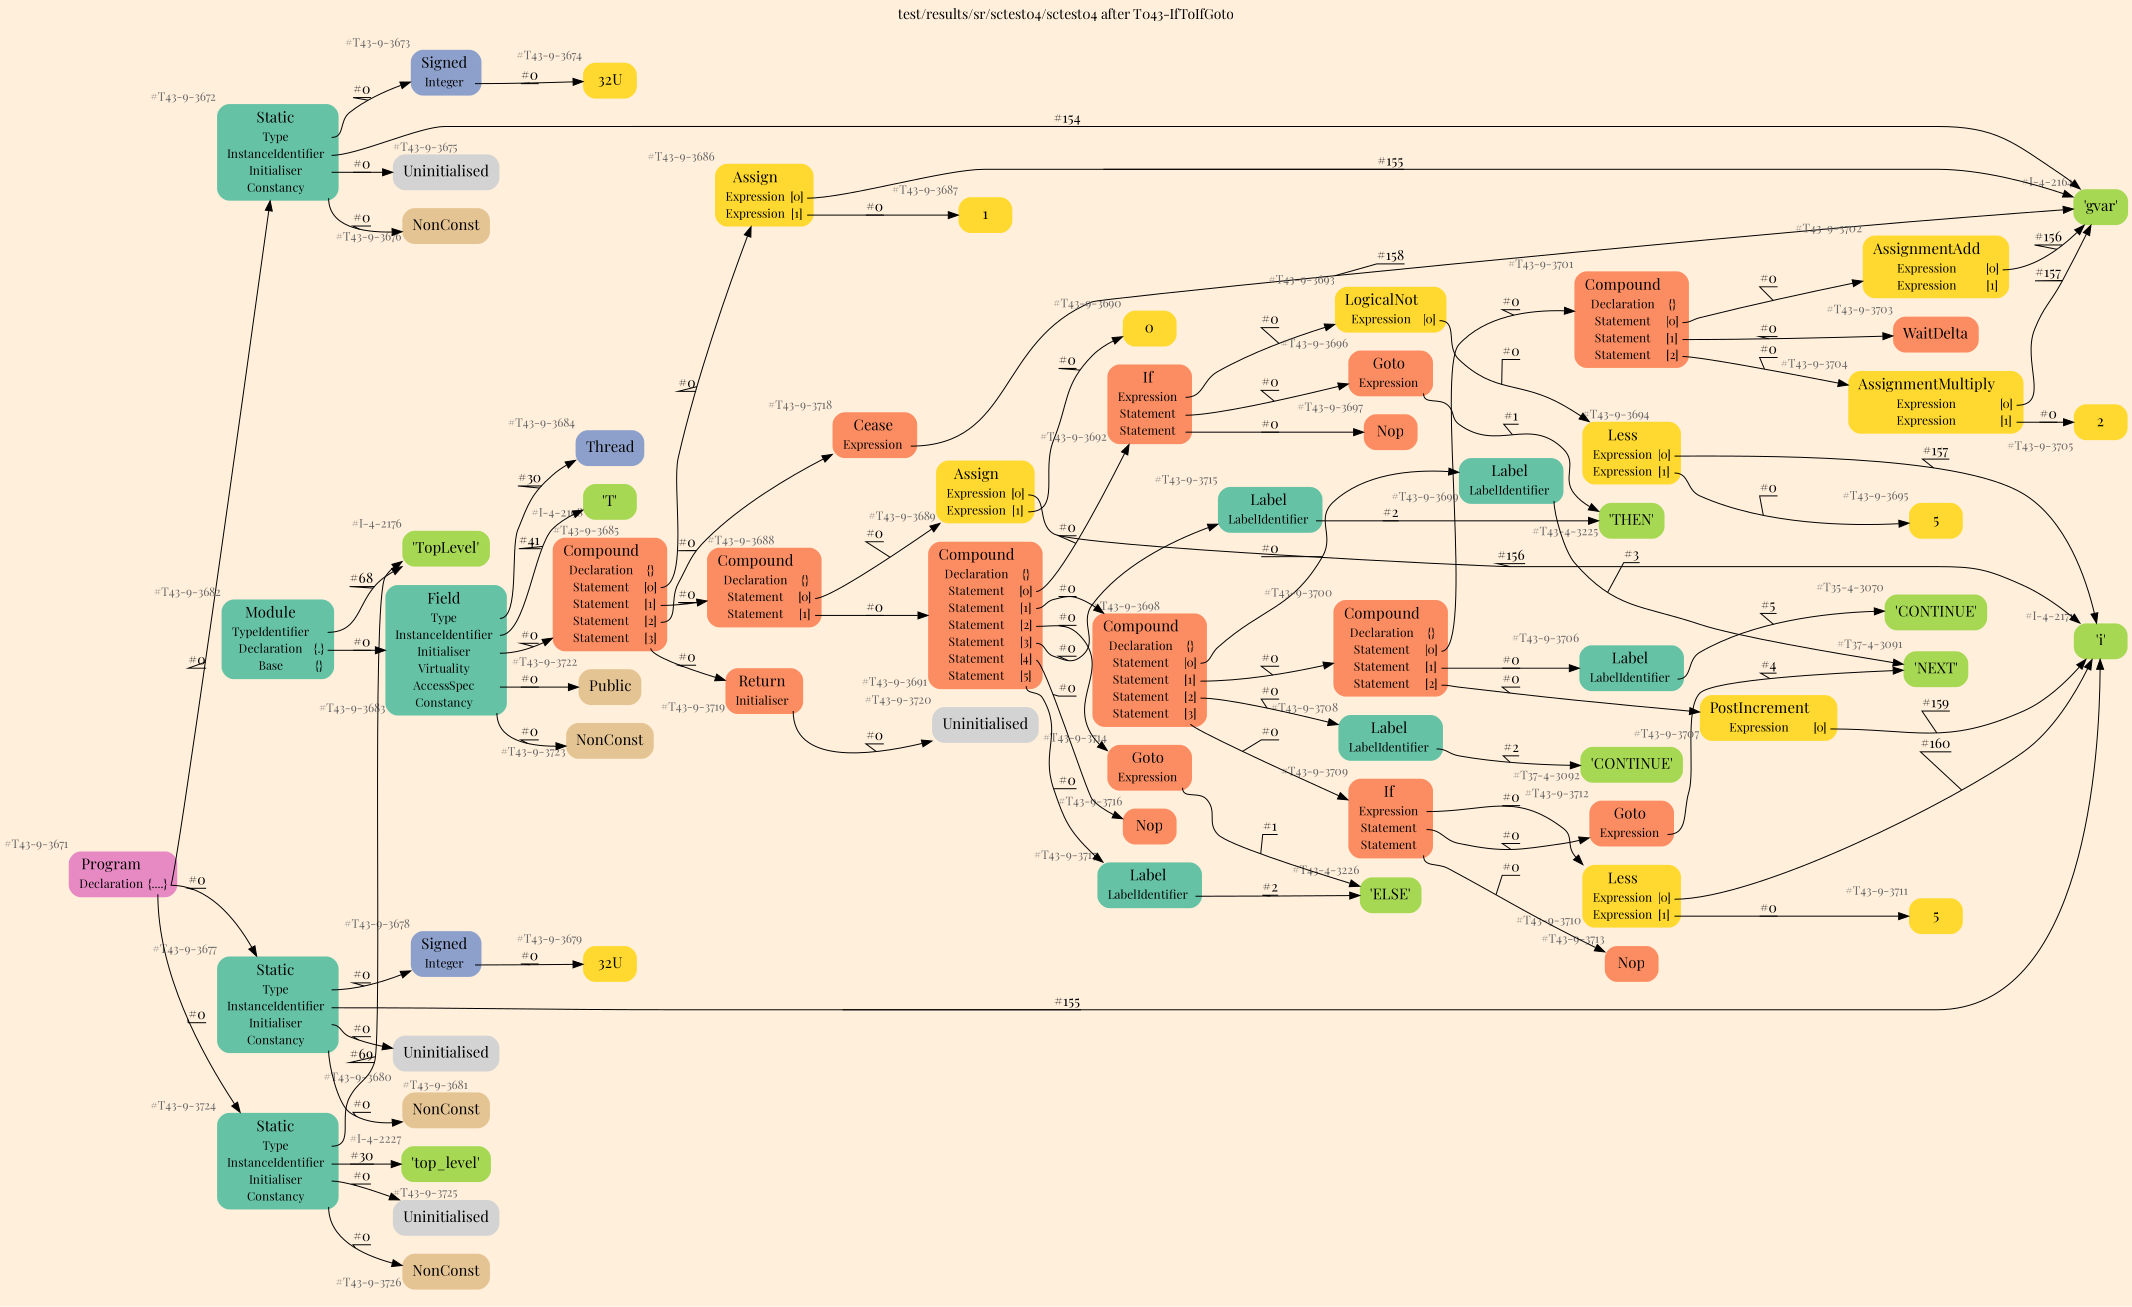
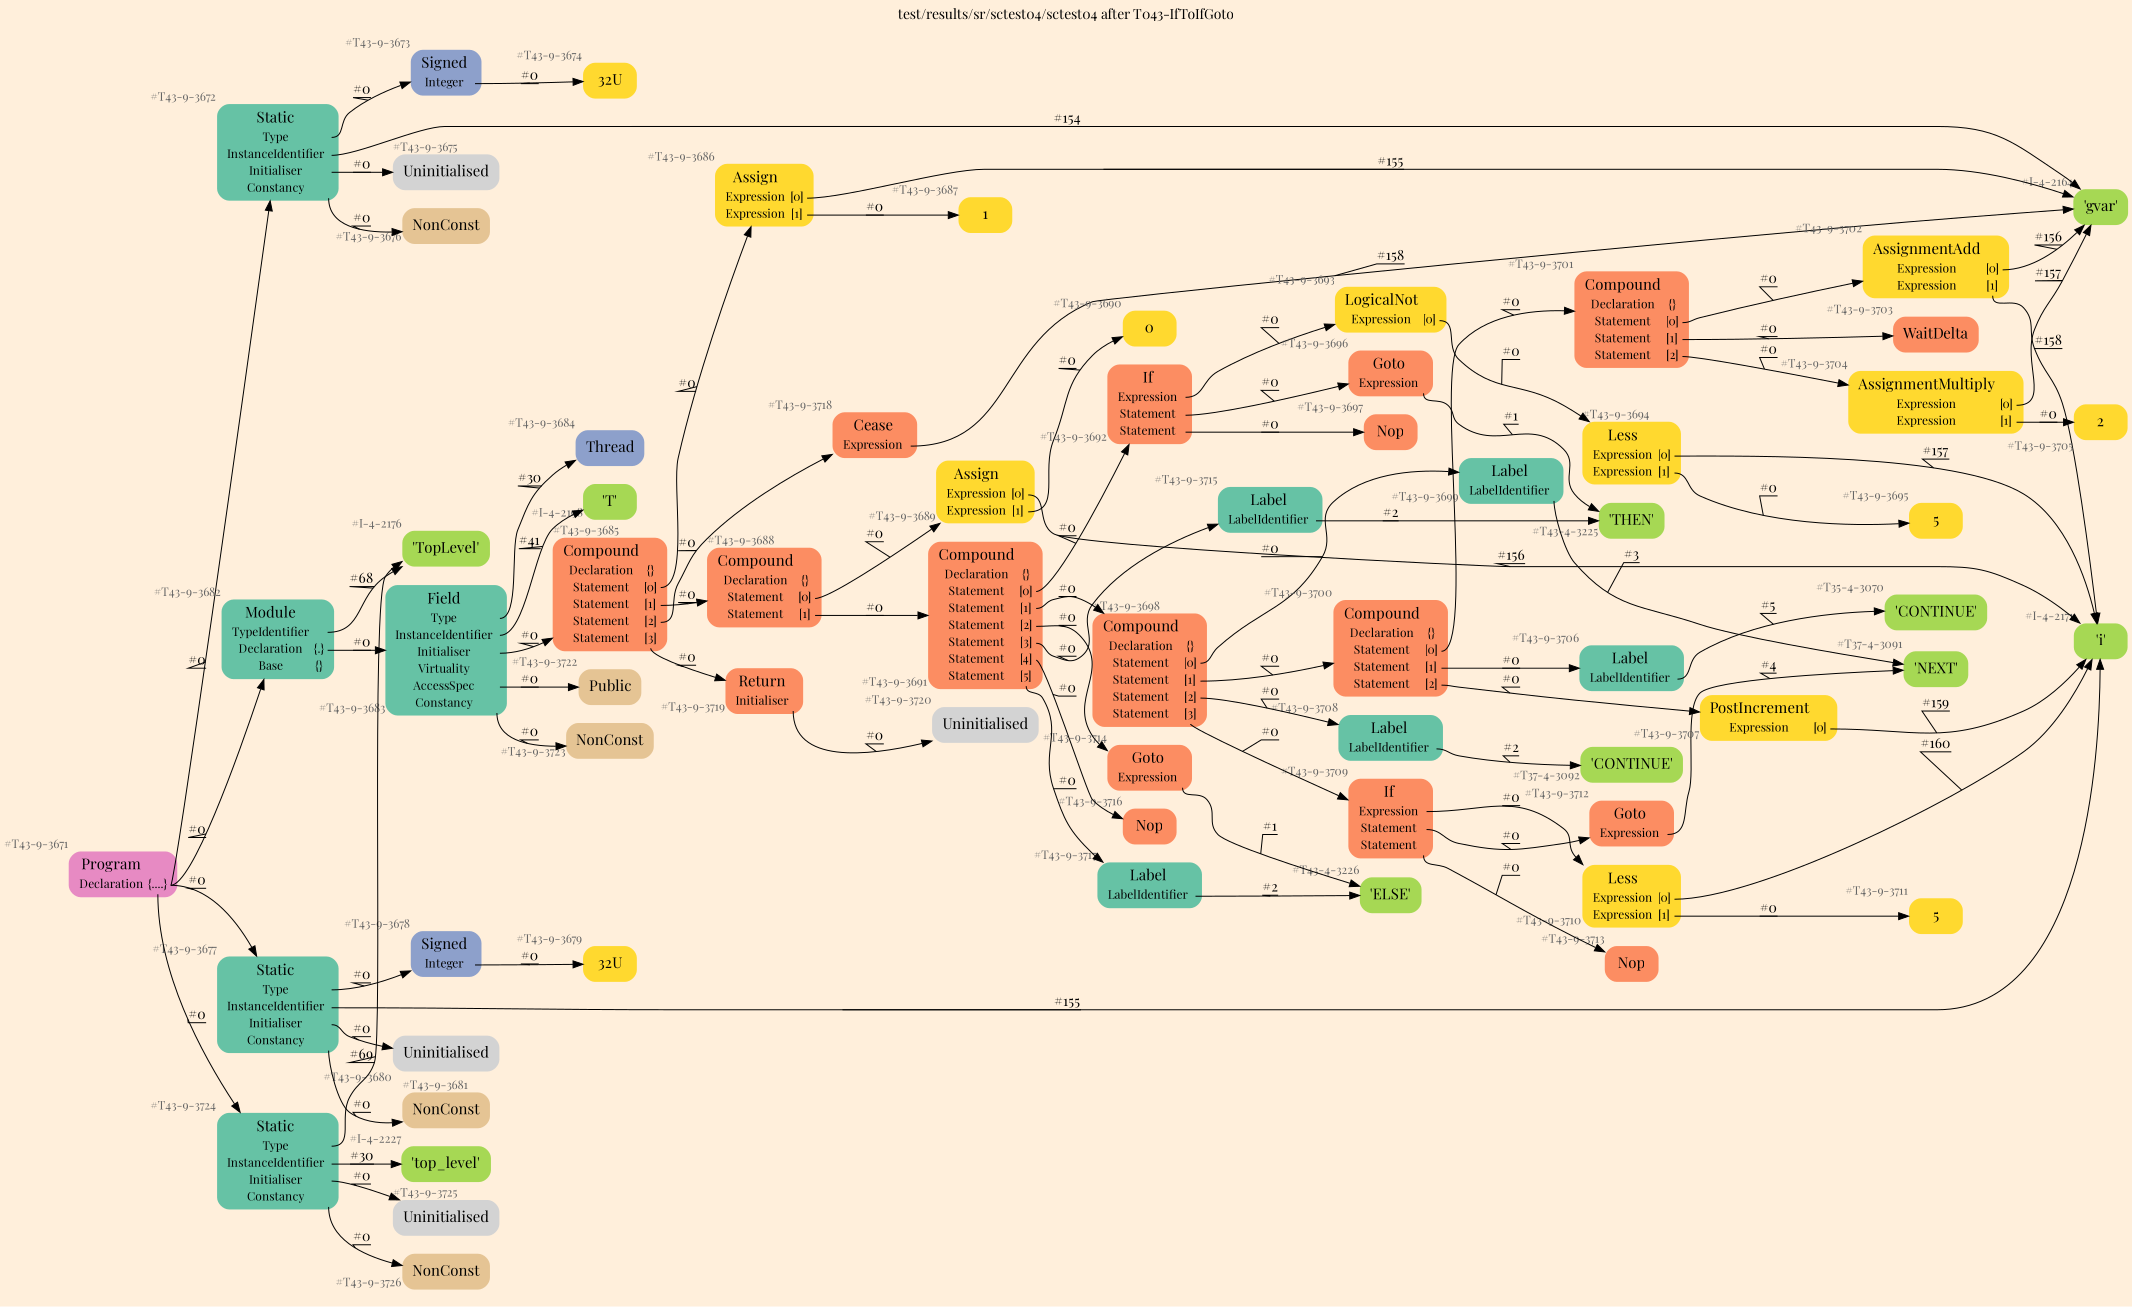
none -> (2071, 438)
none -> (224, 792)
